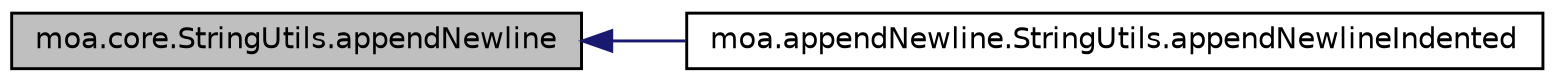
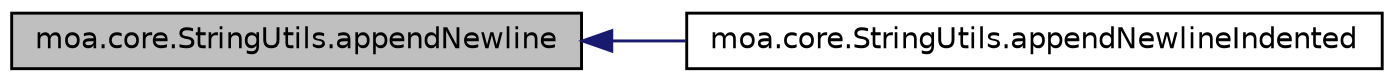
(1115, 41) -> (1034, 41)
